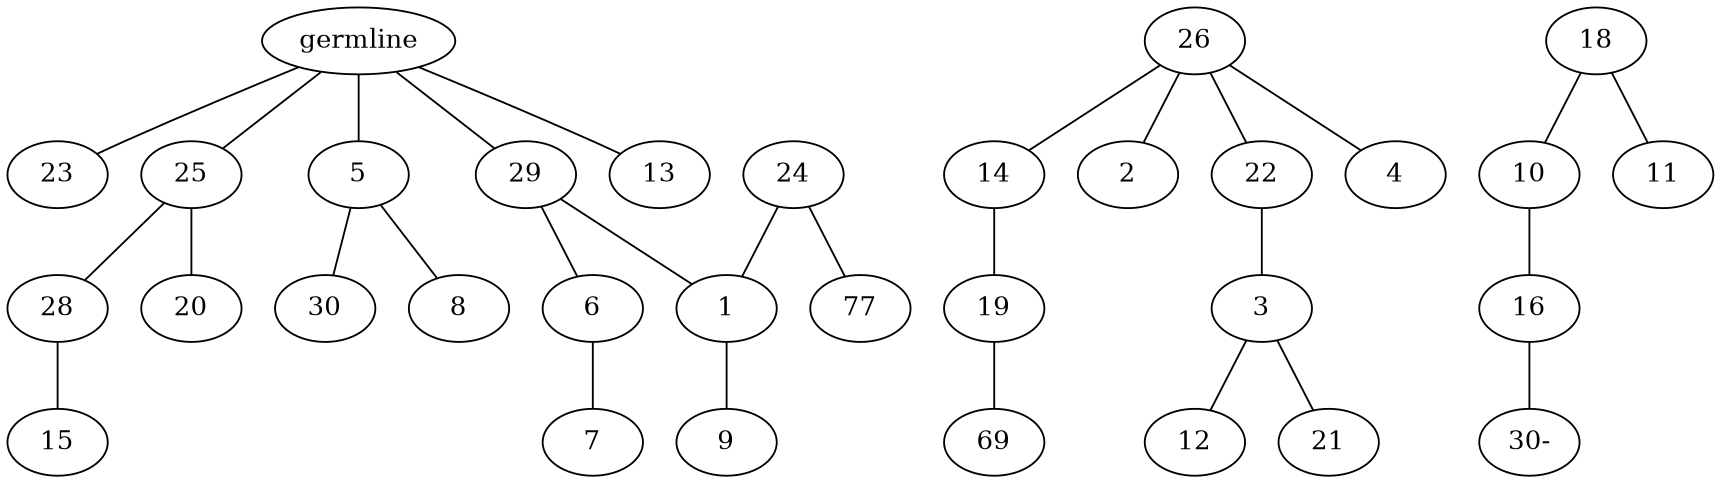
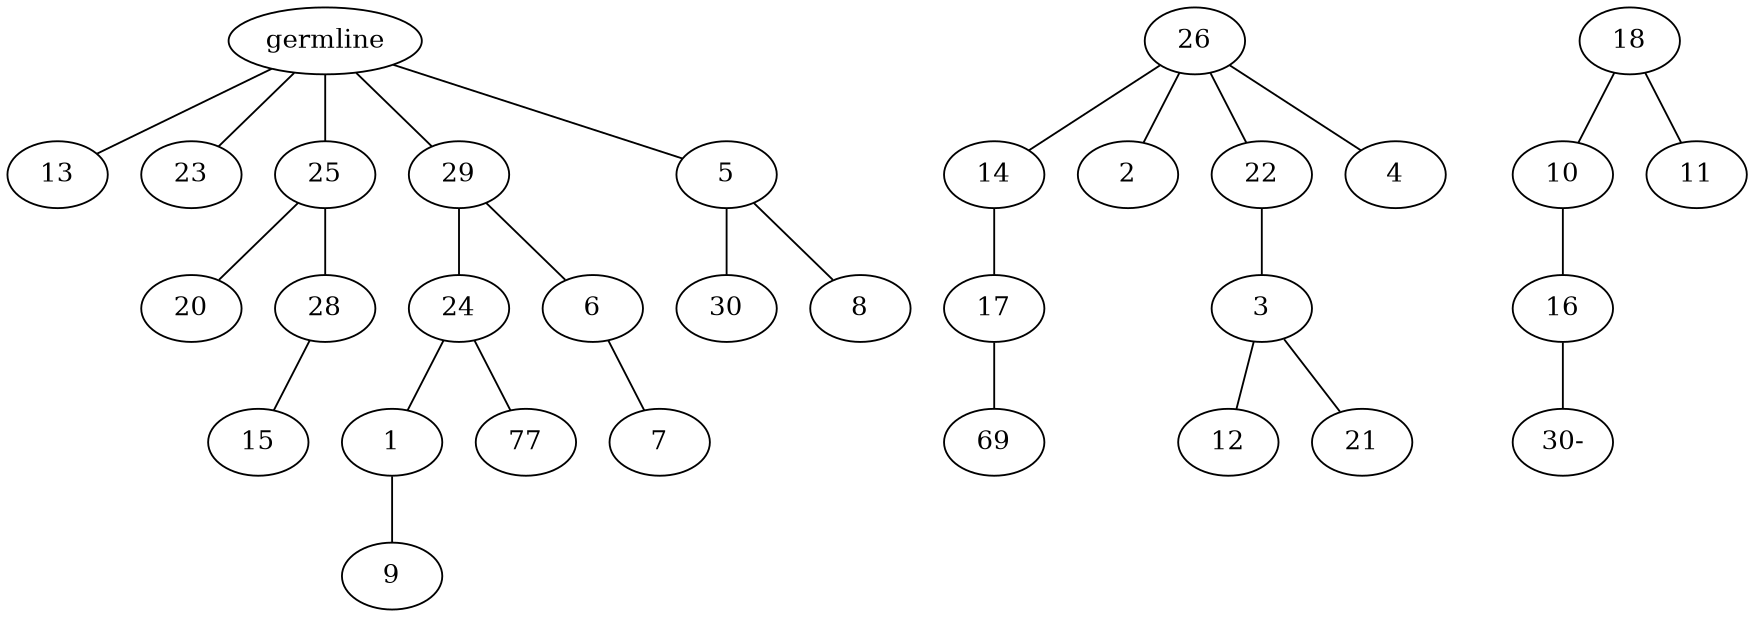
(626, 242) -> (459, 242)
(994, 308) -> (994, 308)
